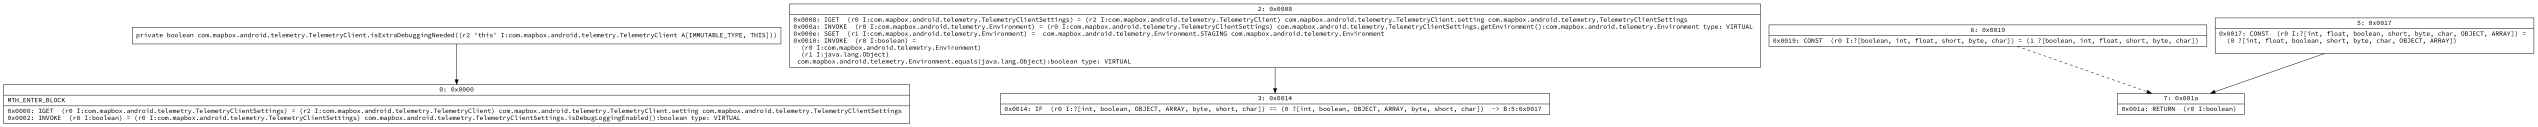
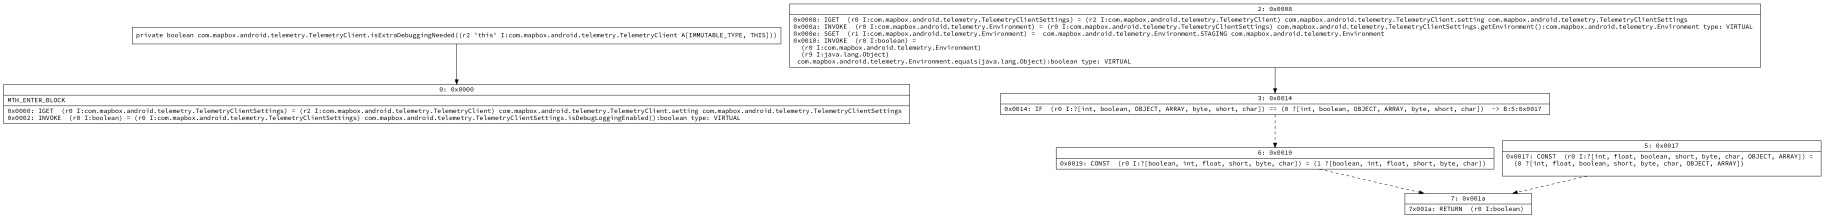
(841, 55) -> (841, 55)
(2270, 72) -> (1552, 184)
(2181, 109) -> (1468, 209)
none -> (1275, 129)
